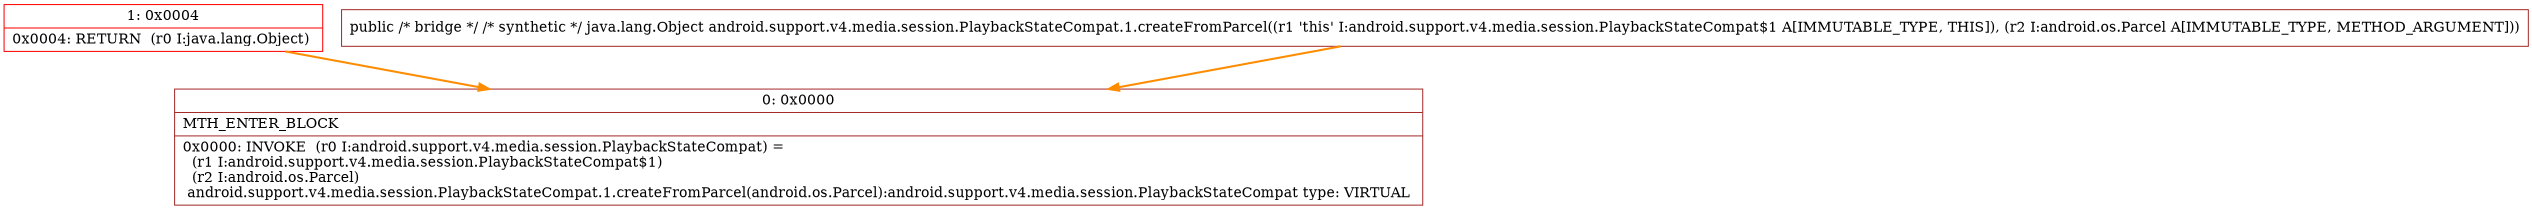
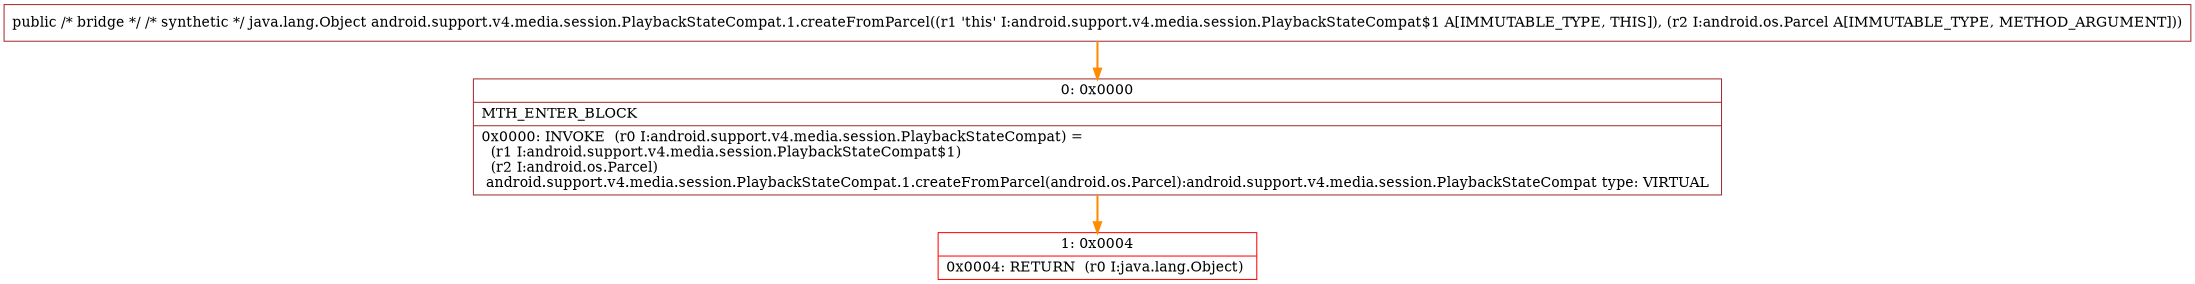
(382, 69) -> (1097, 209)
